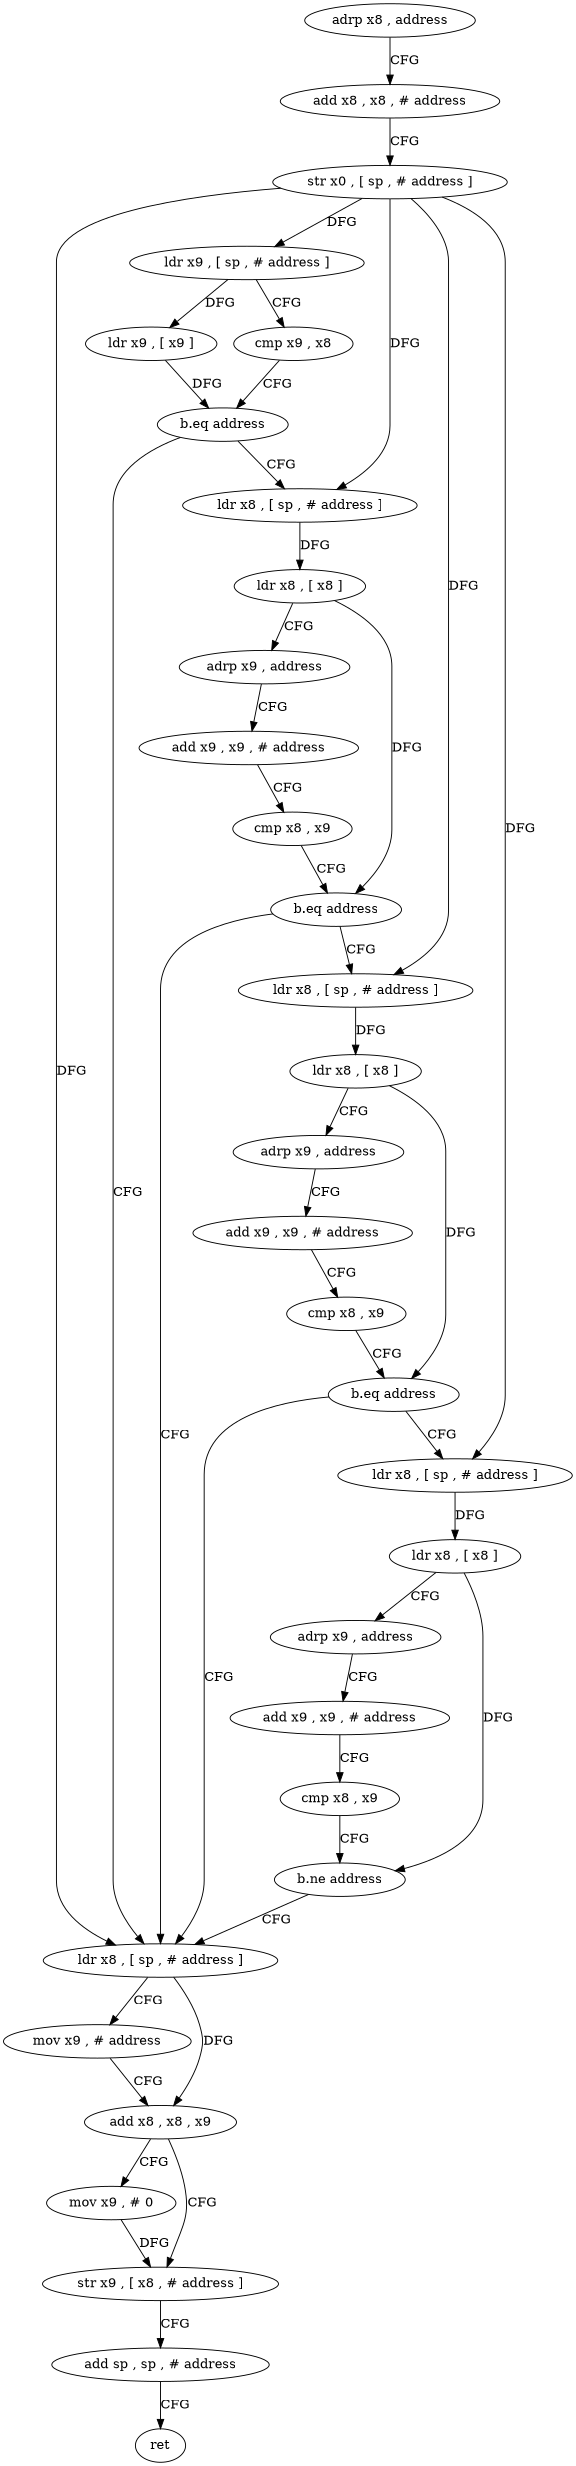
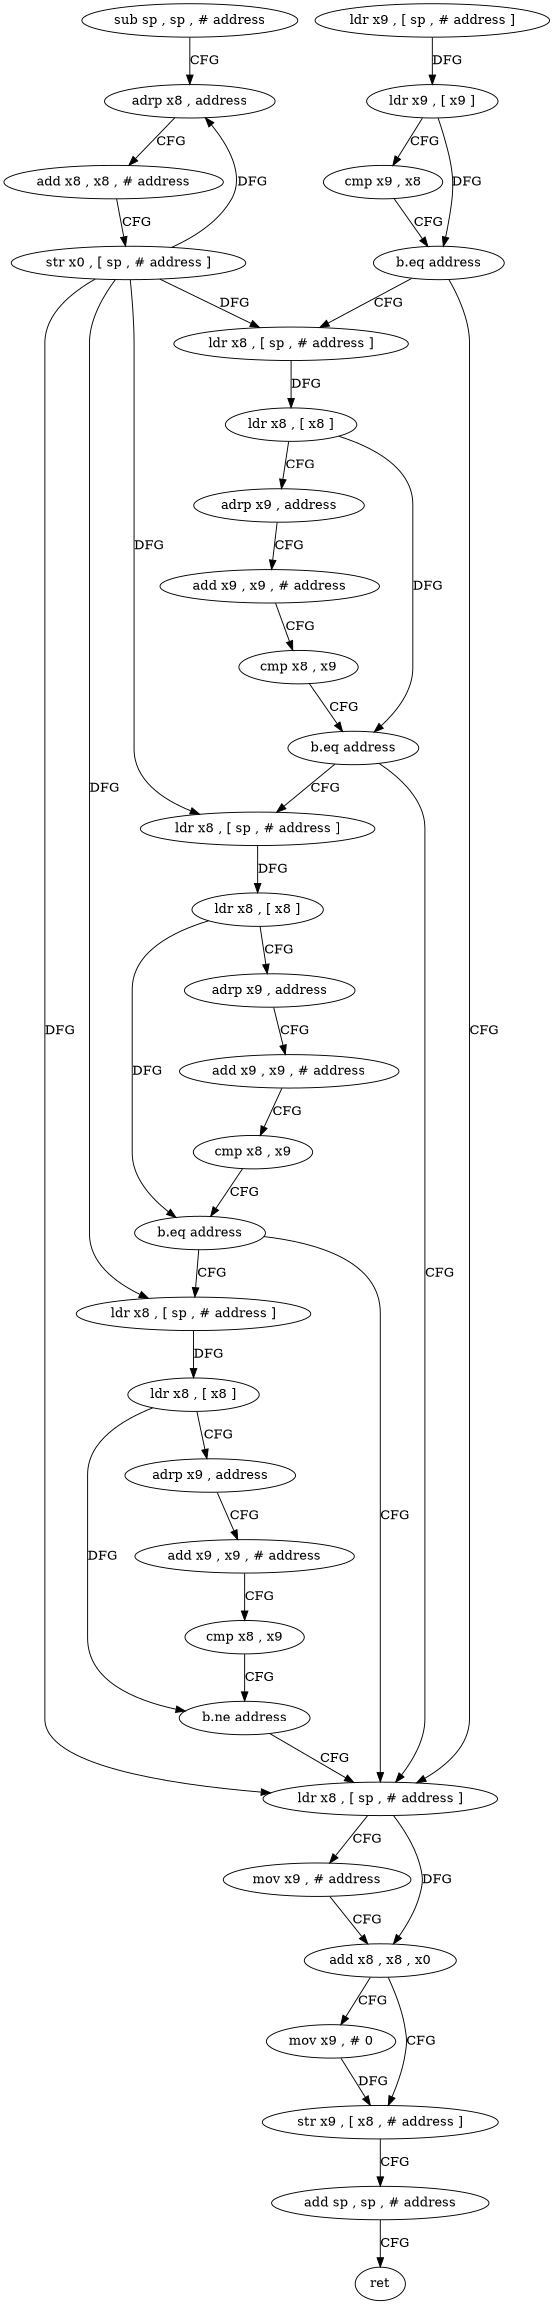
none -> (190, 20)
(323, 220) -> (232, 197)
(268, 299) -> (410, 138)
(161, 2122) -> (380, 1961)
